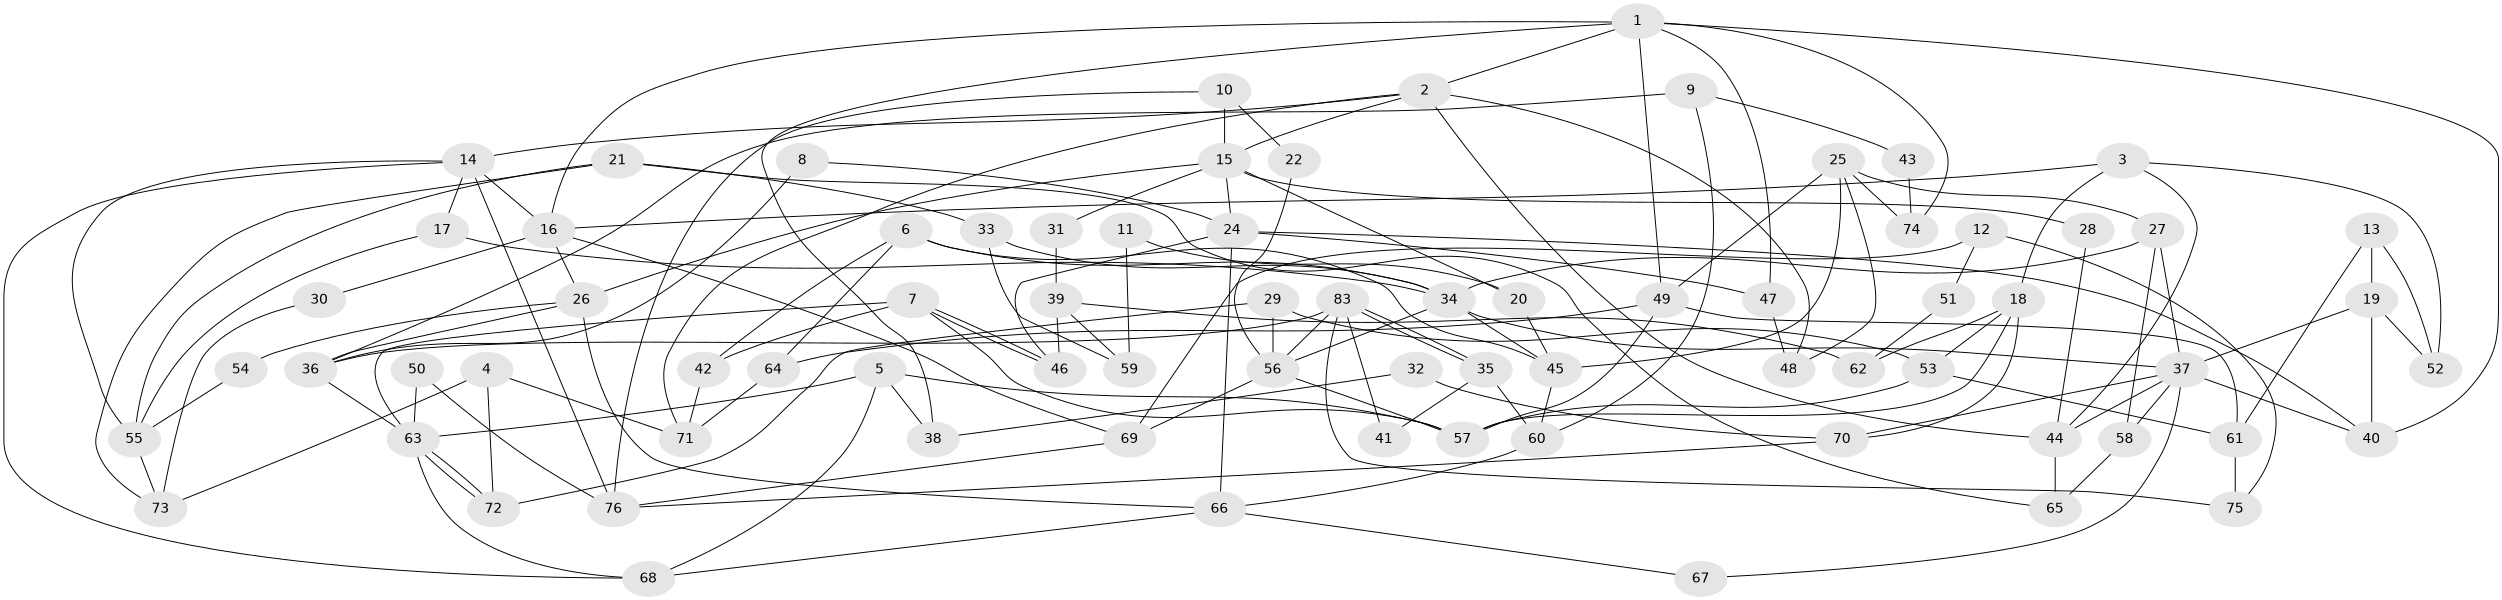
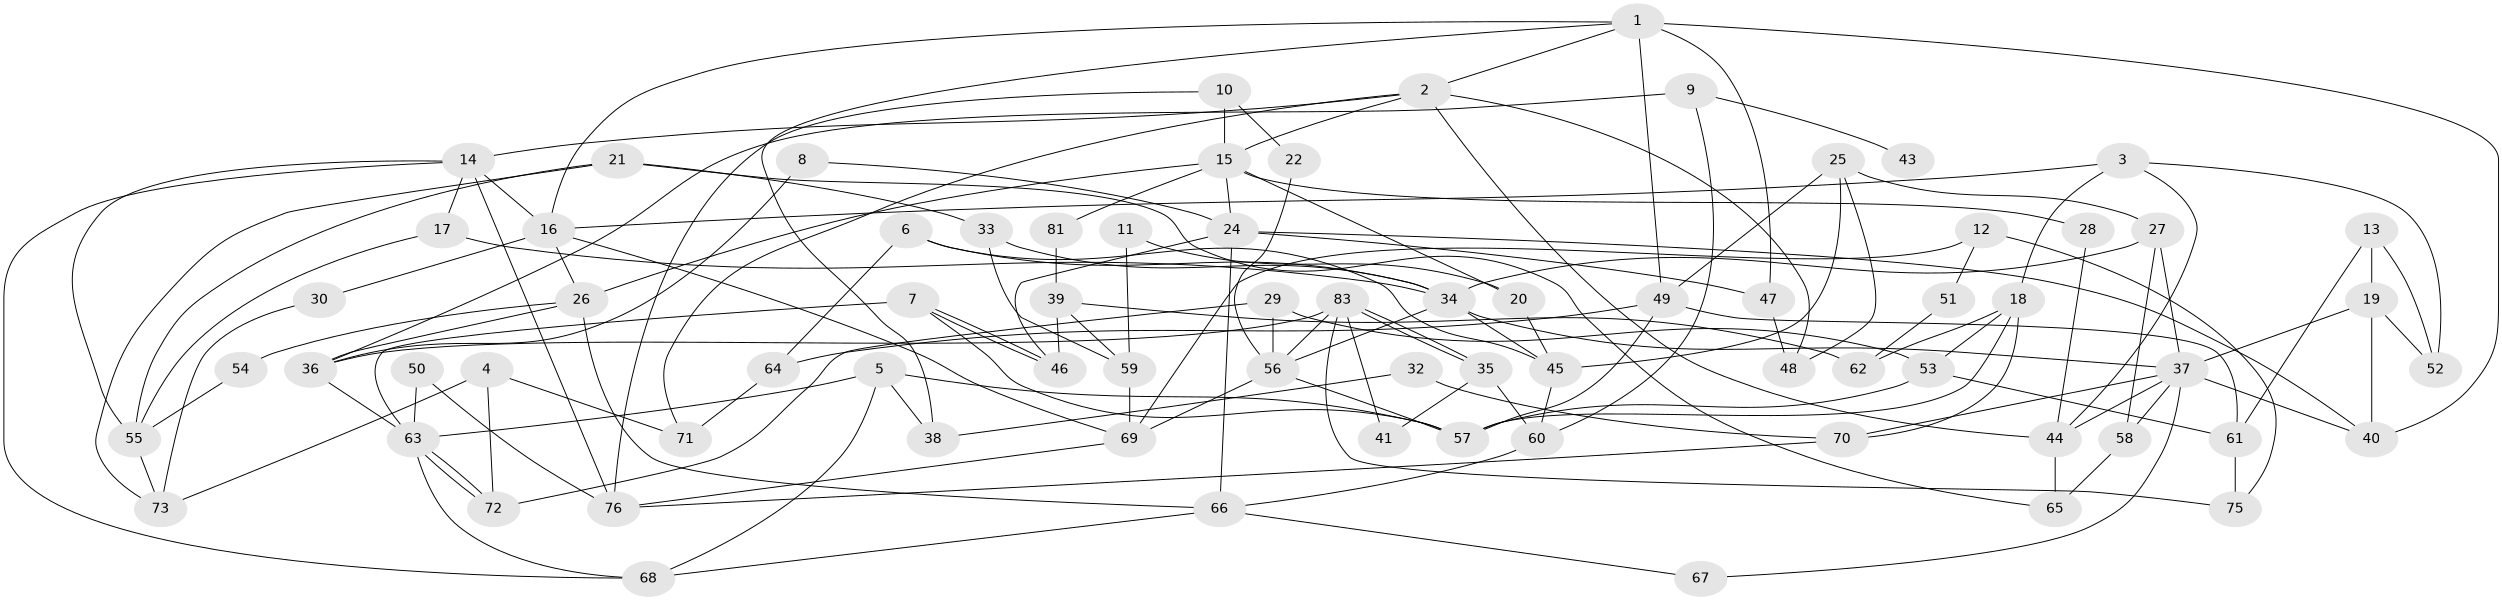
(1056, 230) -> (1056, 230)
(1912, 230) -> none
(704, 370) -> none
none -> (1130, 405)
